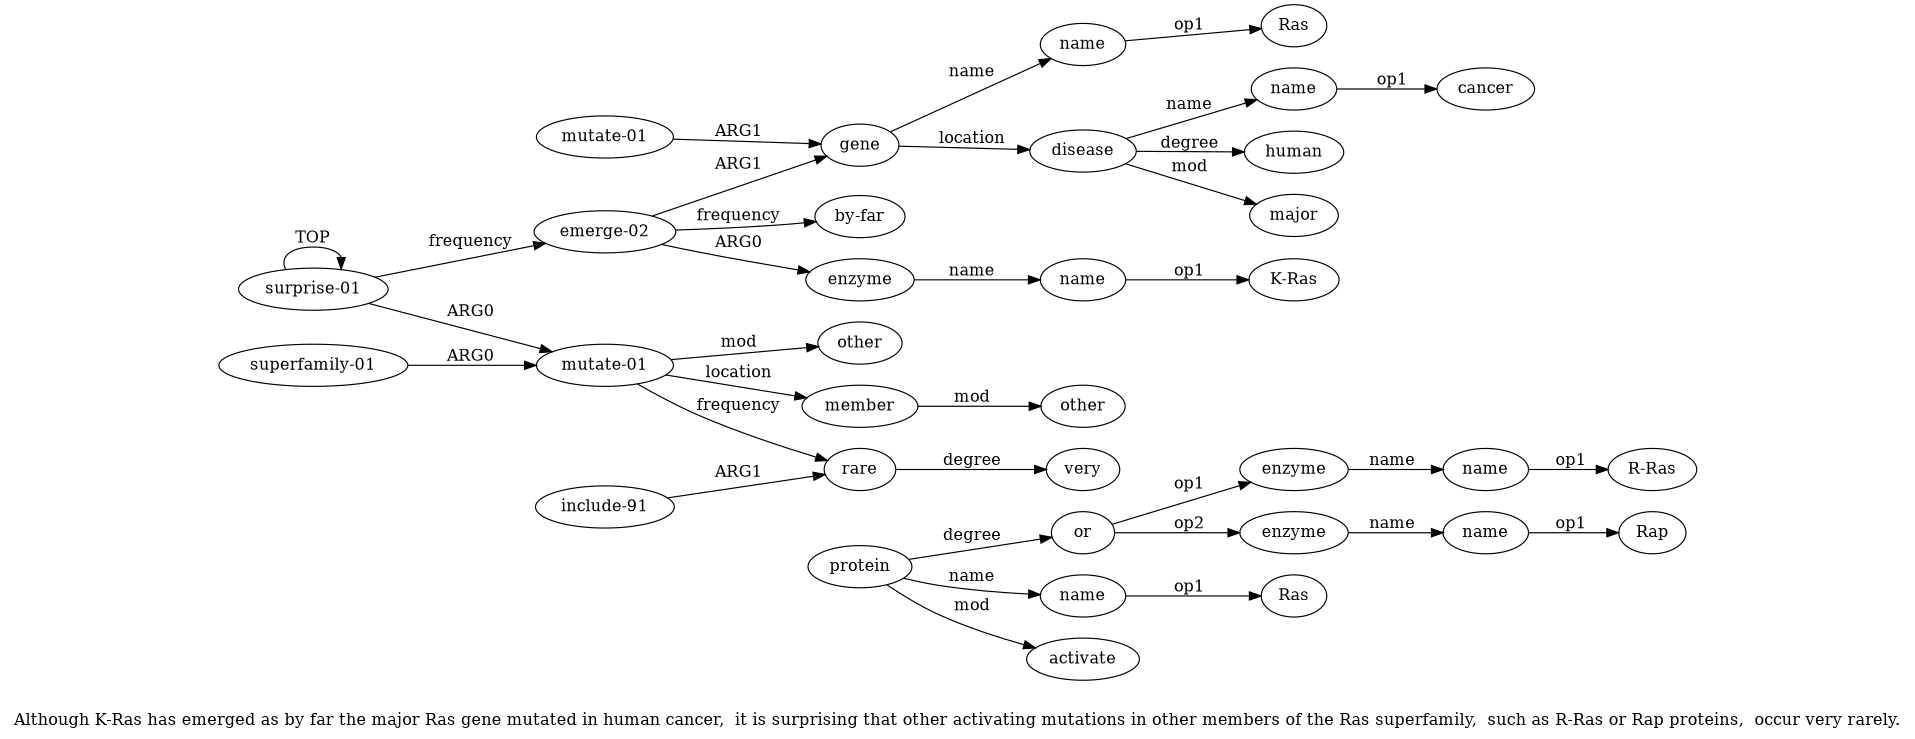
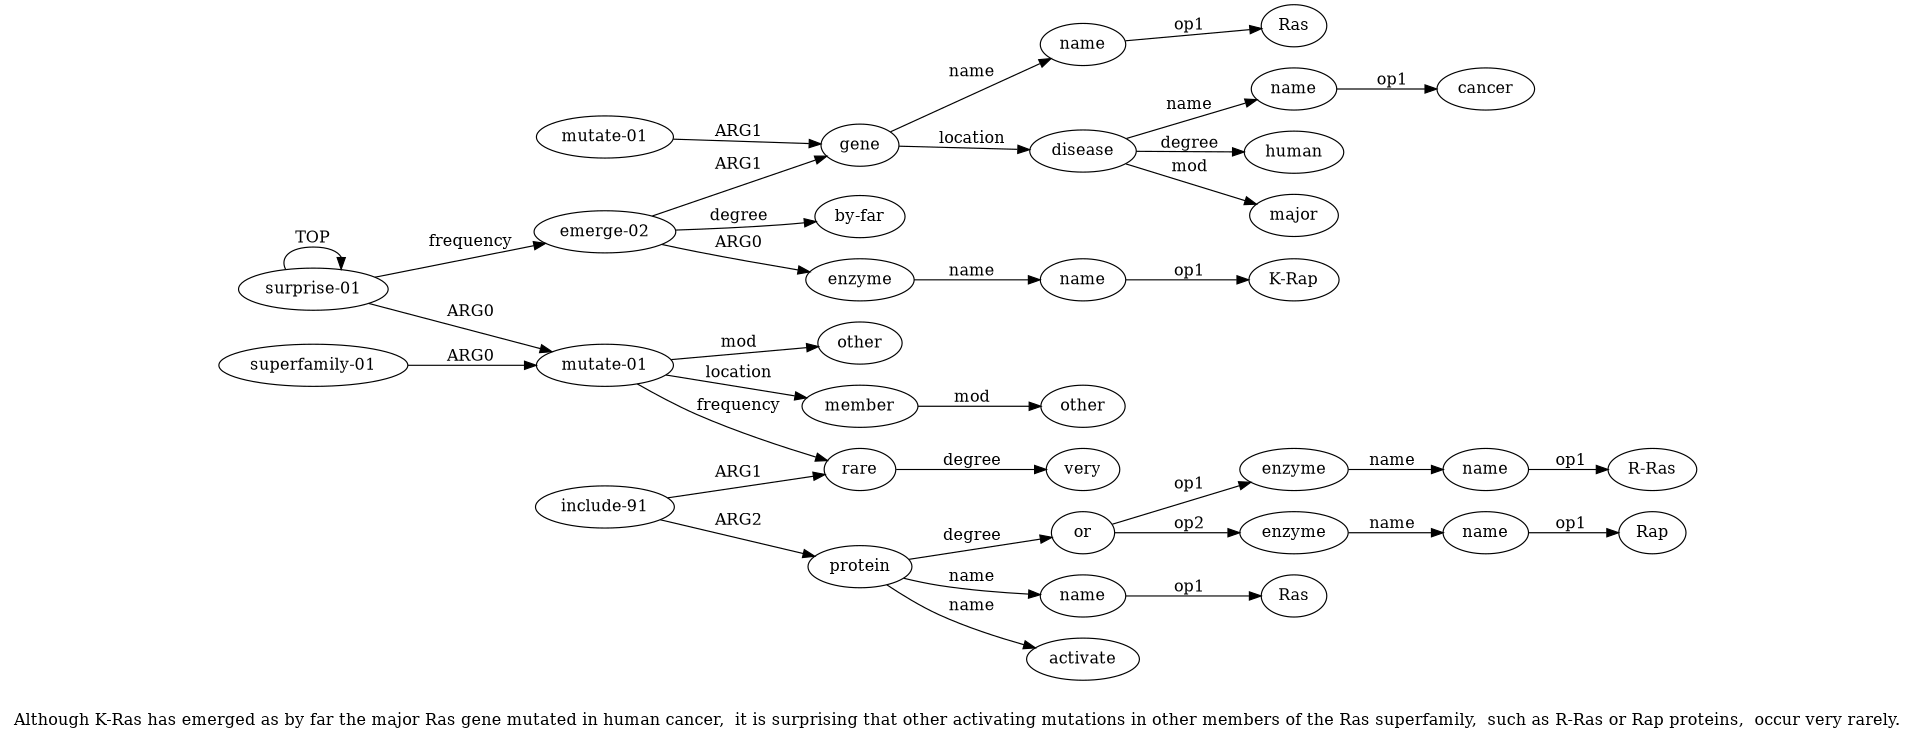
(739, 216) -> (739, 216)
(1294, 280) -> (1294, 280)
none -> (732, 537)
(972, 606) -> (972, 606)
